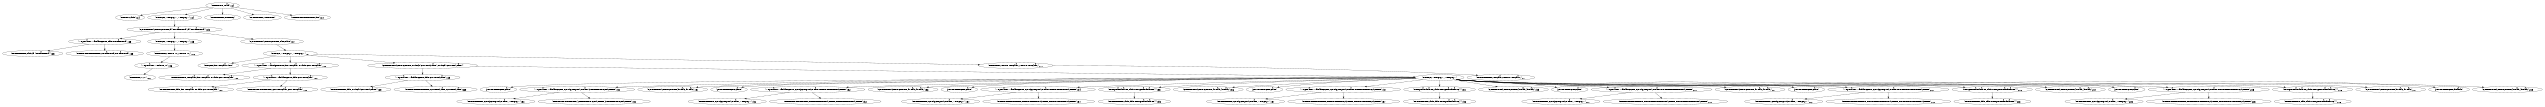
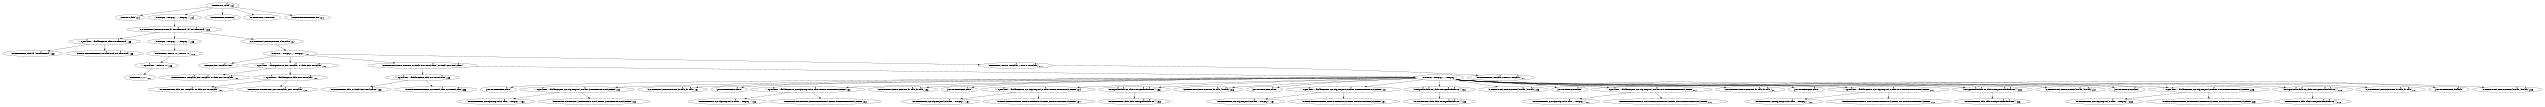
(2020, 89) -> (2020, 89)
